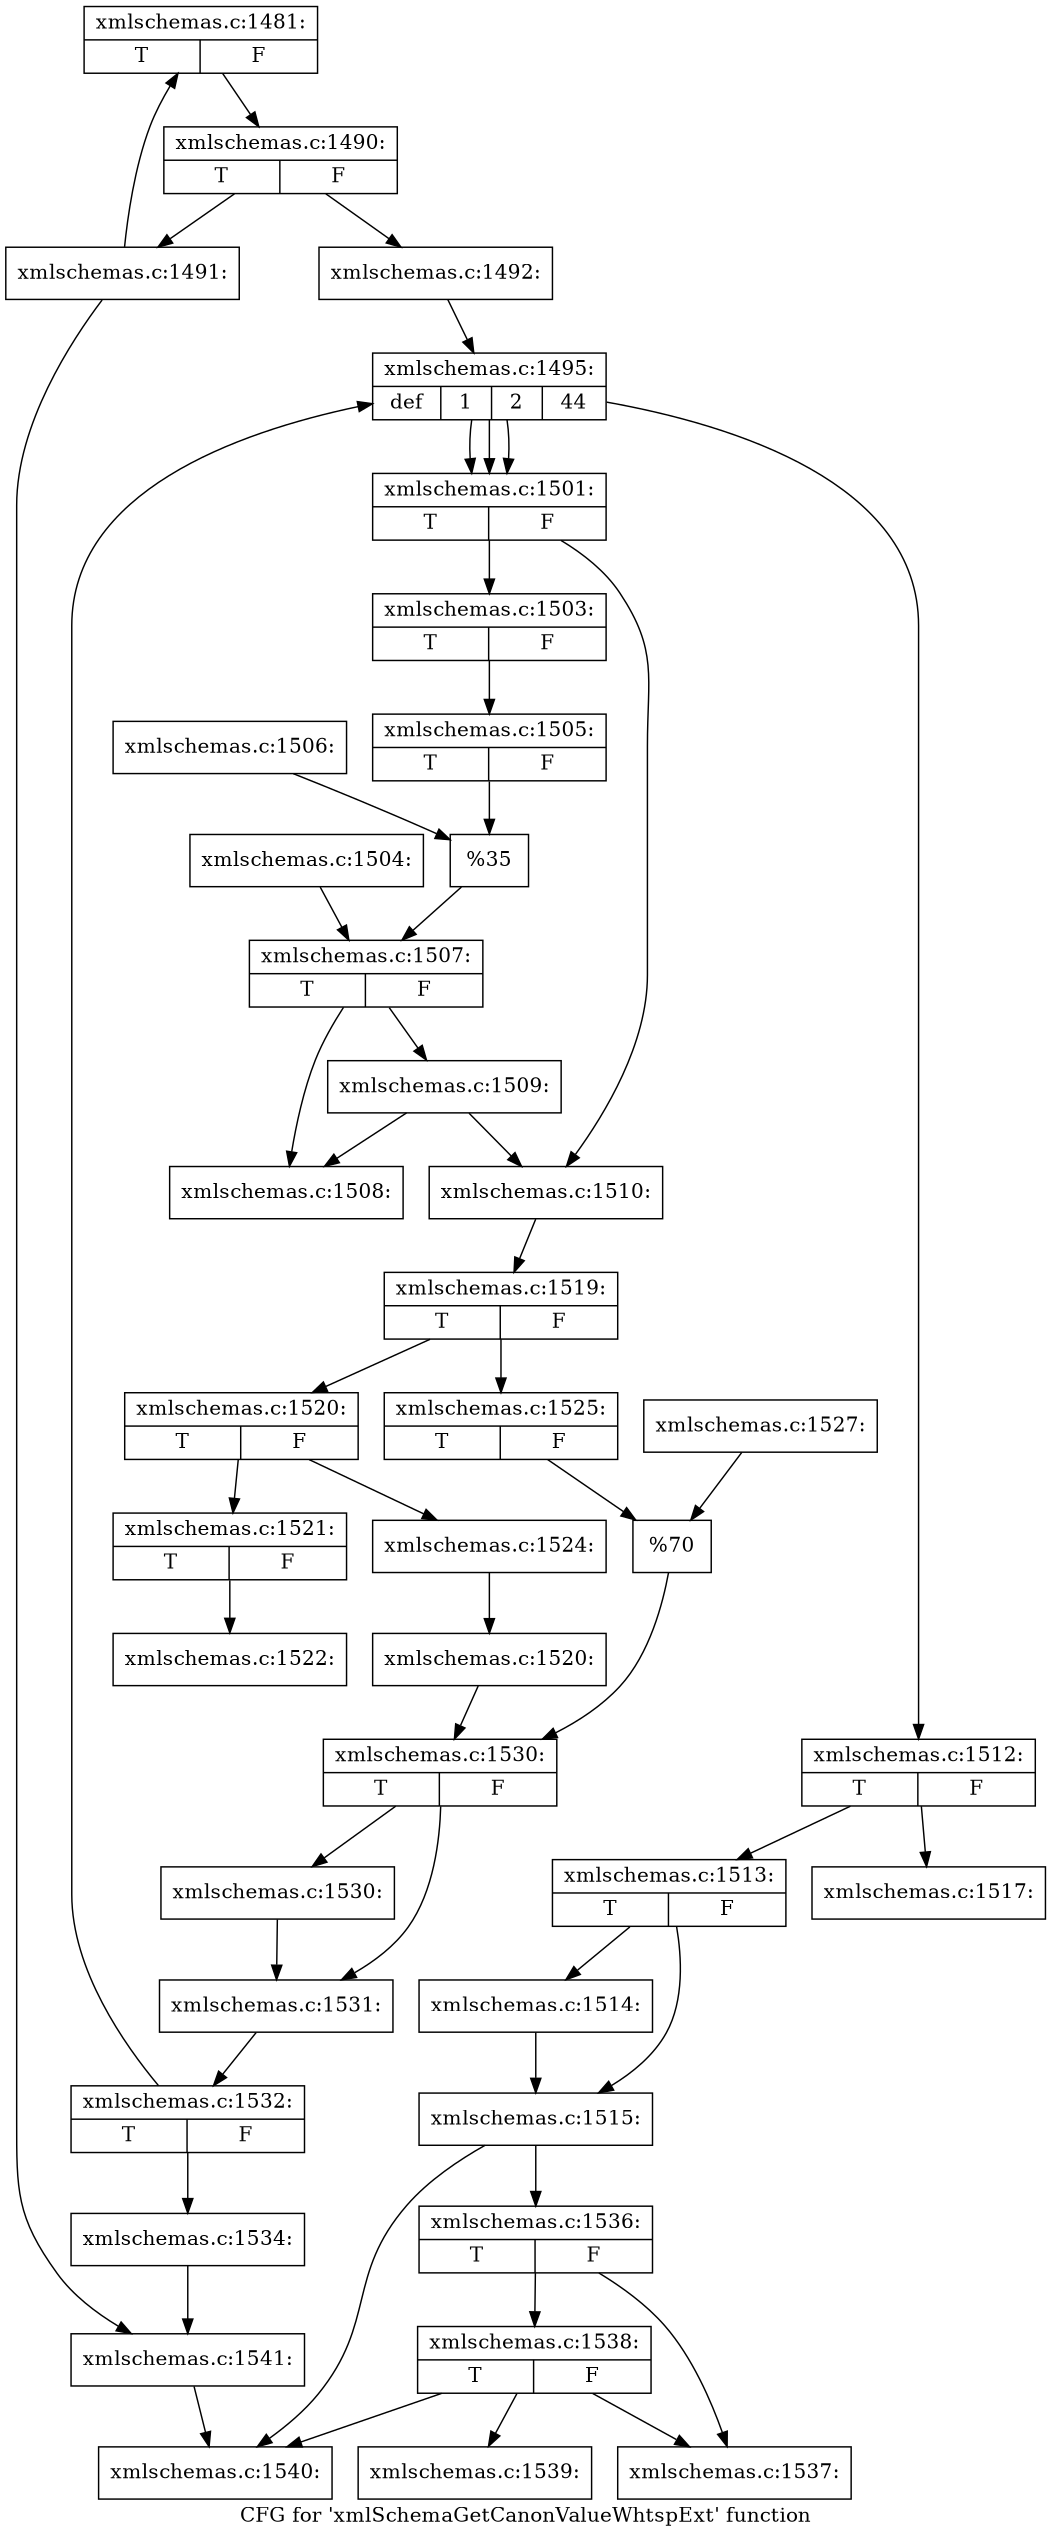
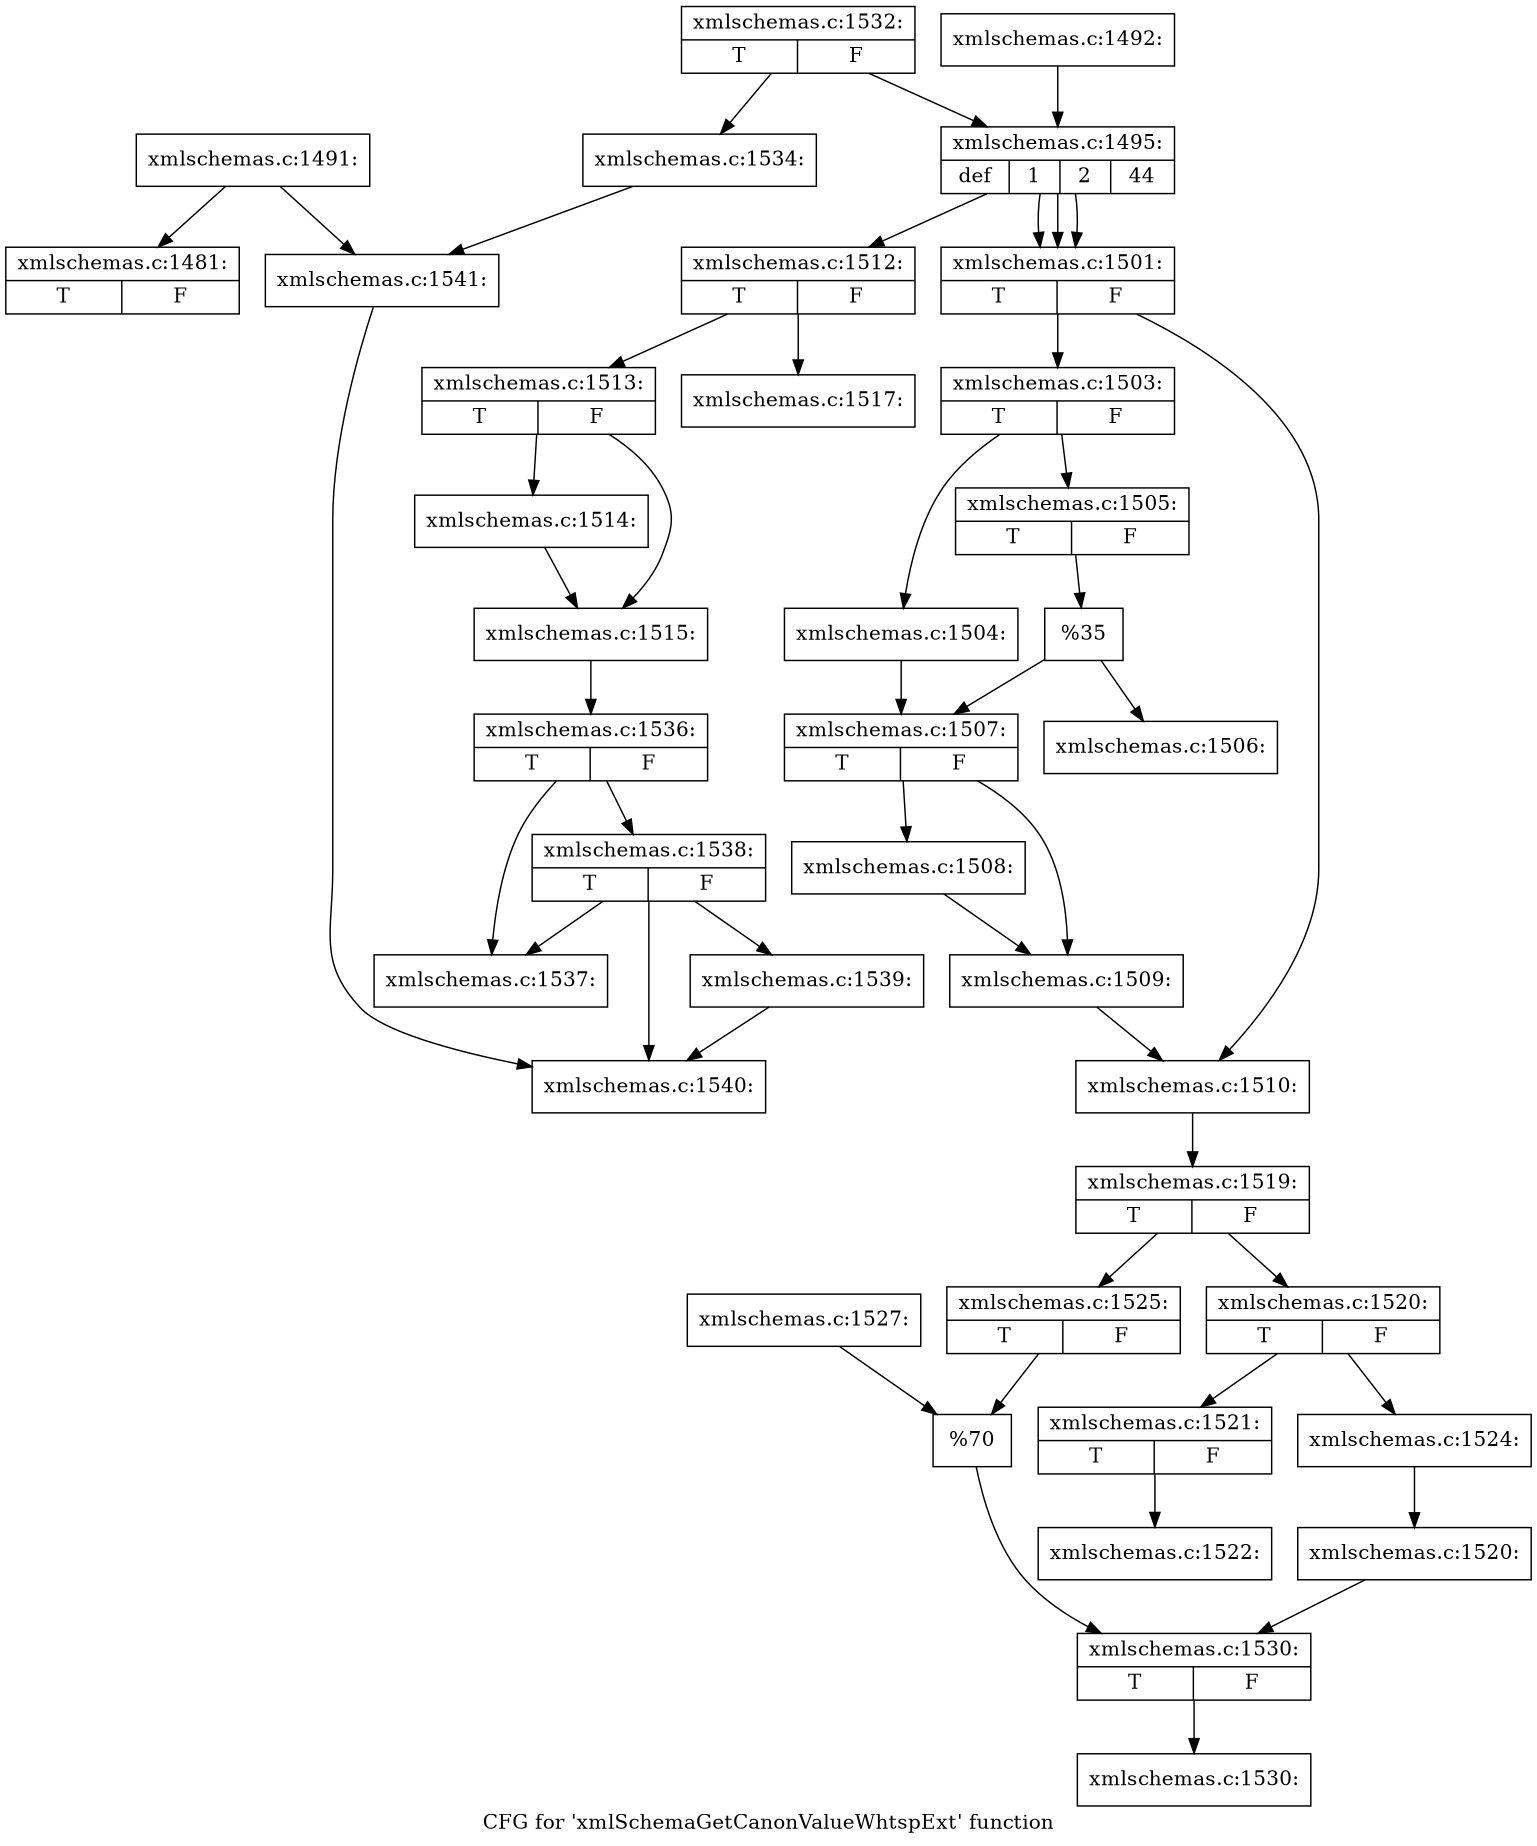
(281, 160) -> none
none -> (934, 503)
(365, 803) -> (1118, 685)
(372, 1136) -> (981, 920)
(276, 2006) -> none
(366, 2283) -> (734, 1030)
